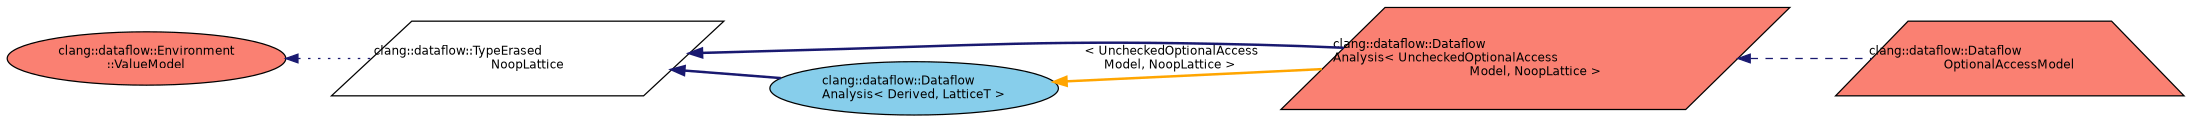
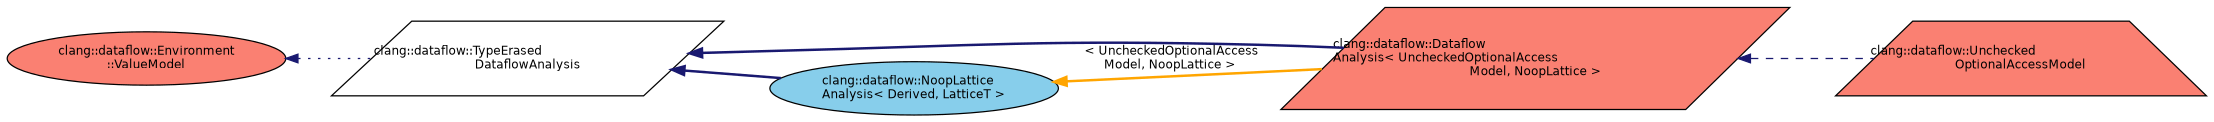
(528, 58) -> (528, 58)
(2010, 58) -> (2021, 58)
(914, 88) -> (914, 88)
